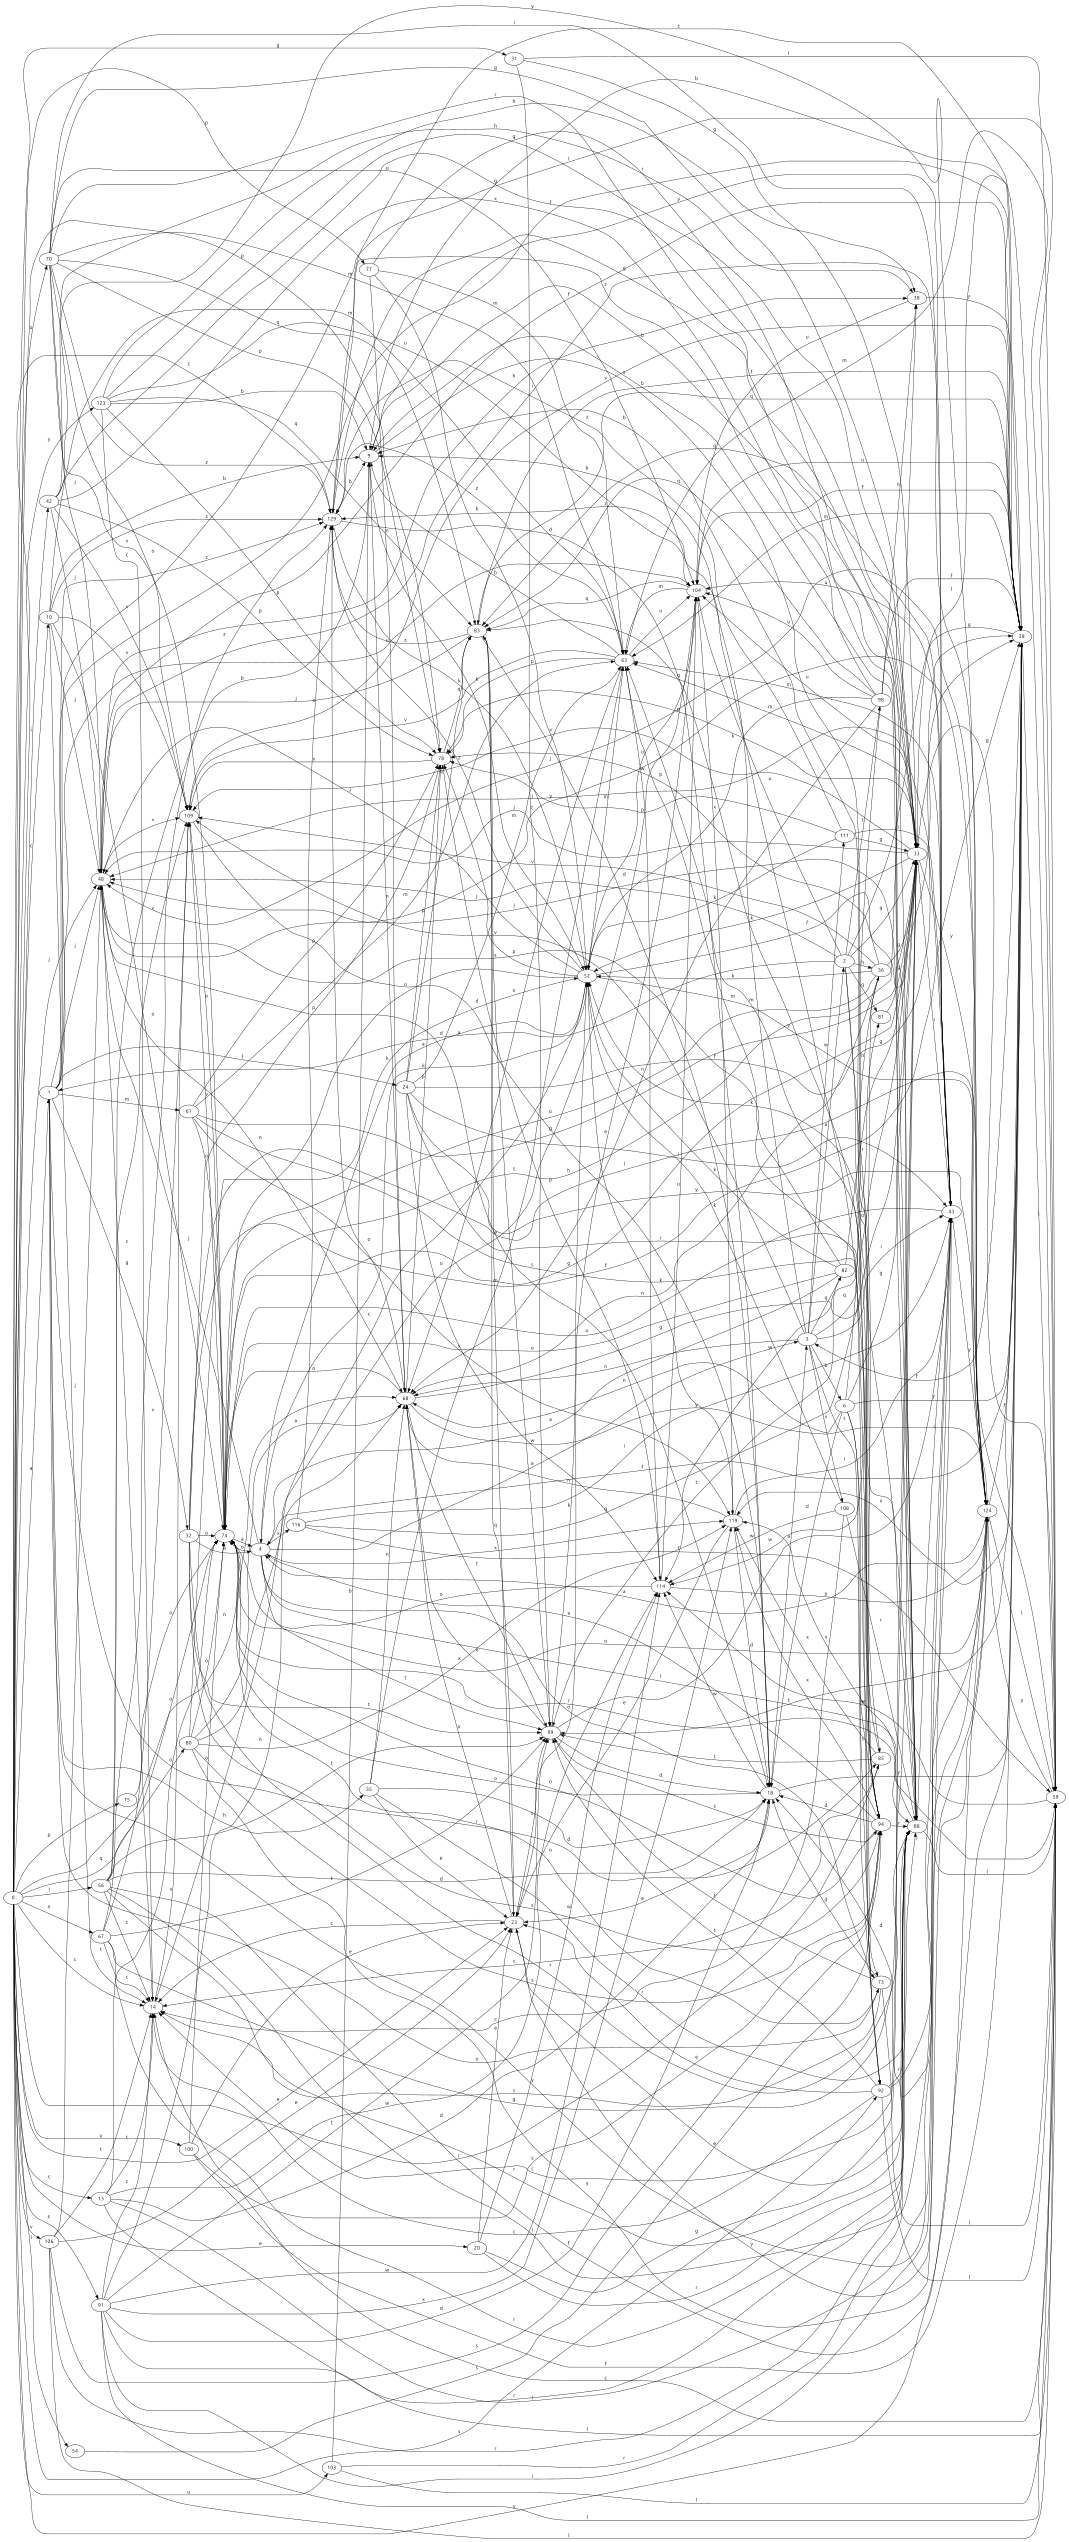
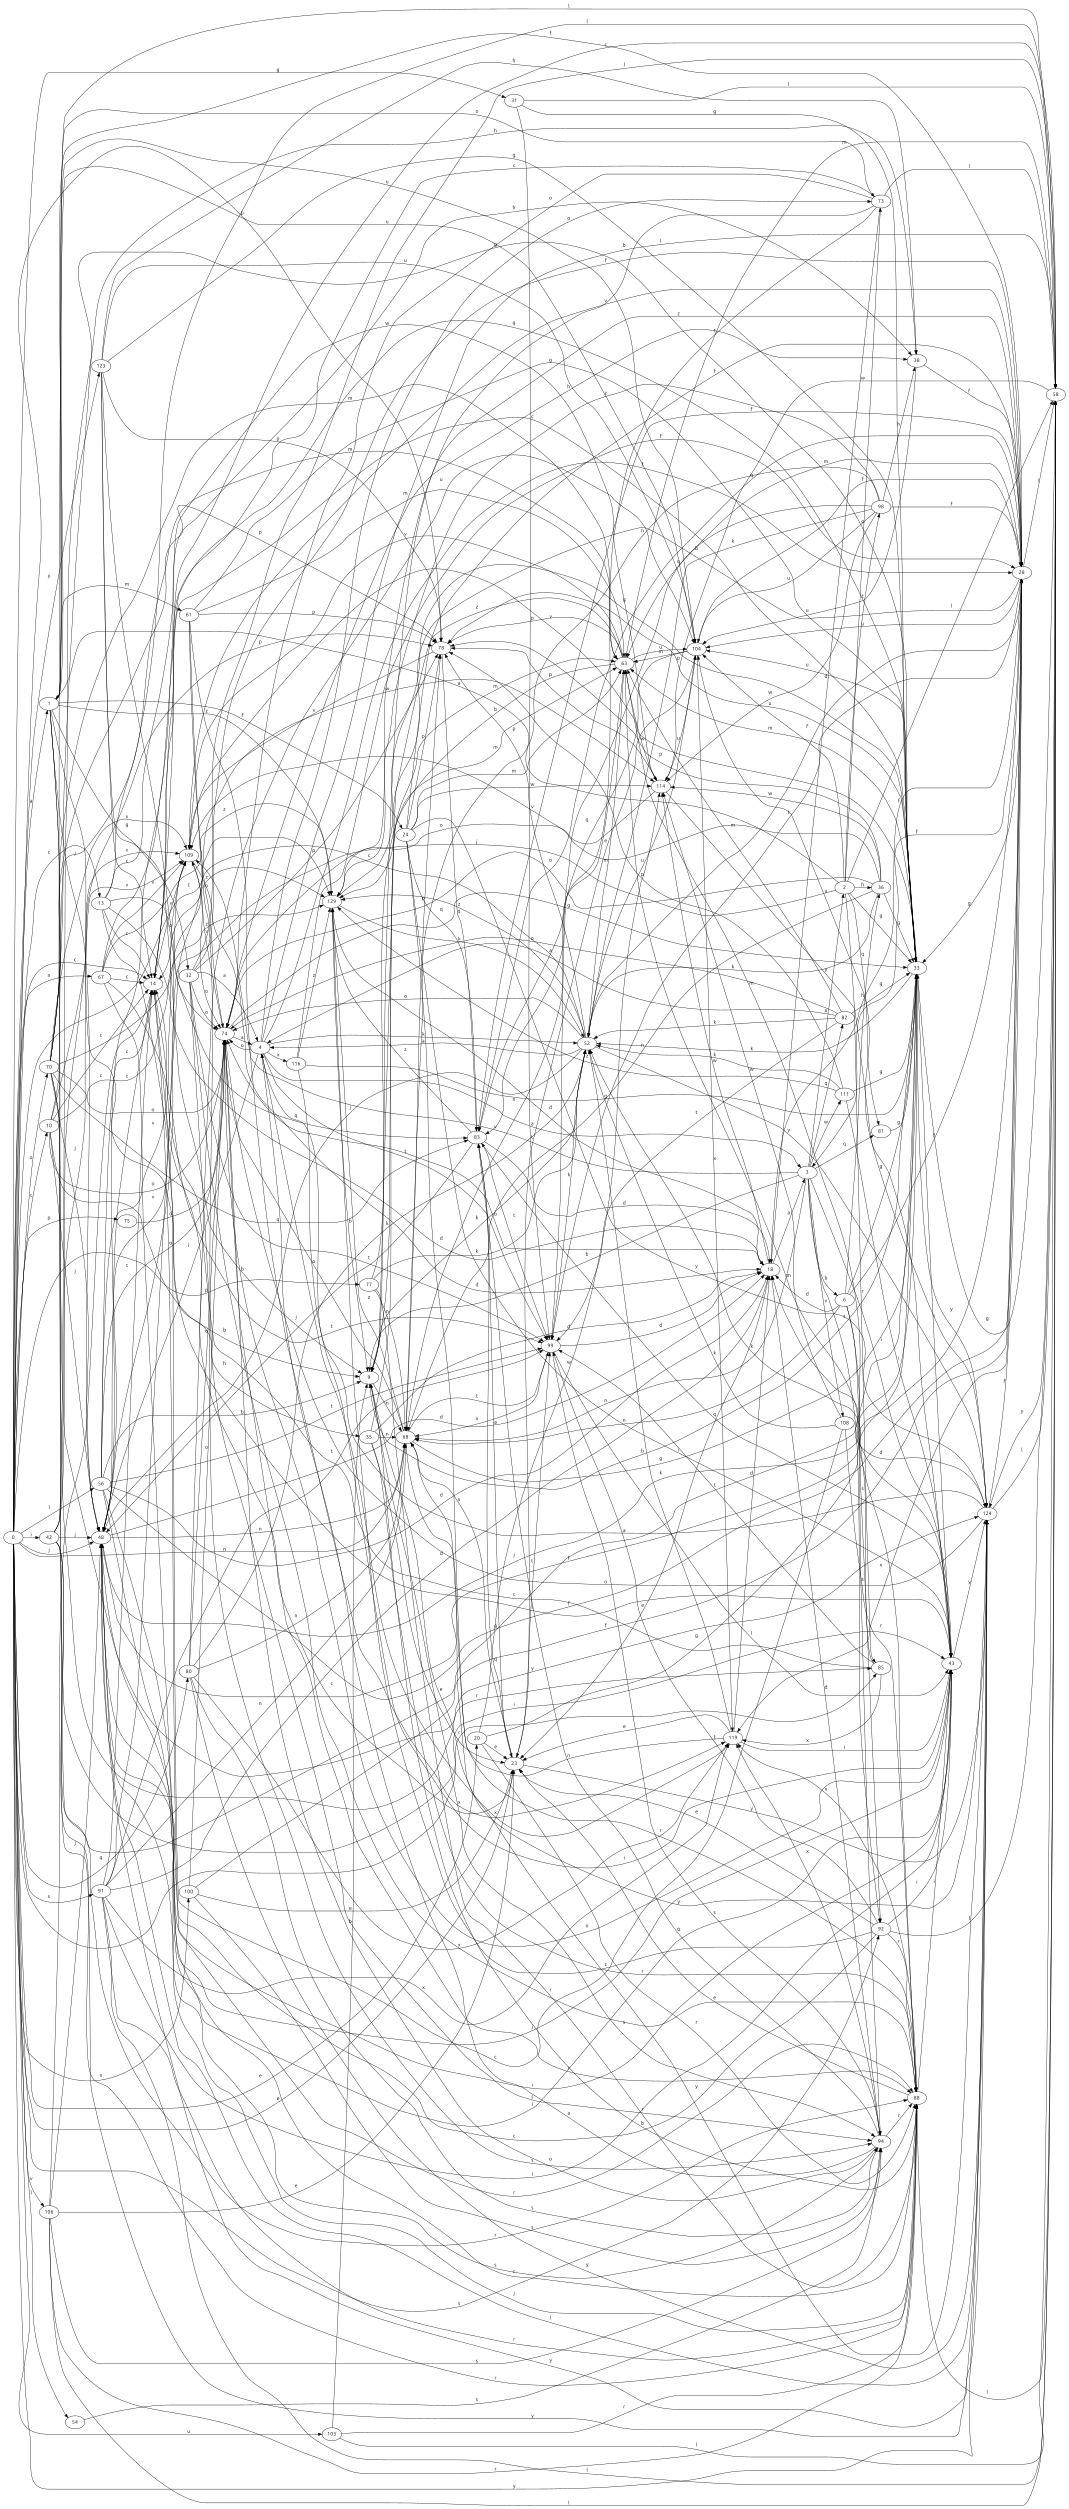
(496, 199) -> (496, 2378)
(369, 1240) -> (369, 1297)
(704, 1552) -> (490, 519)
